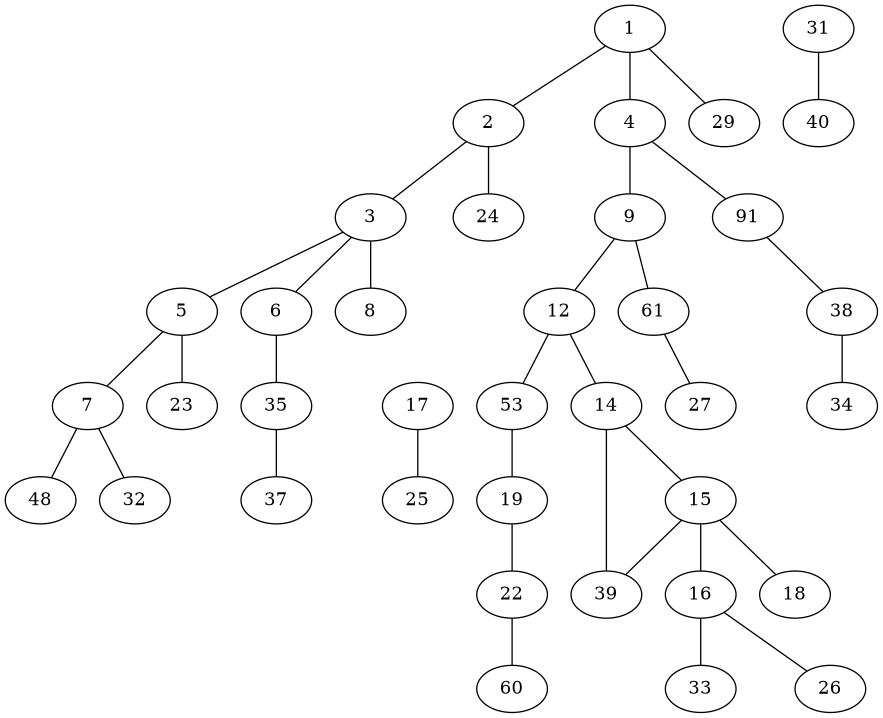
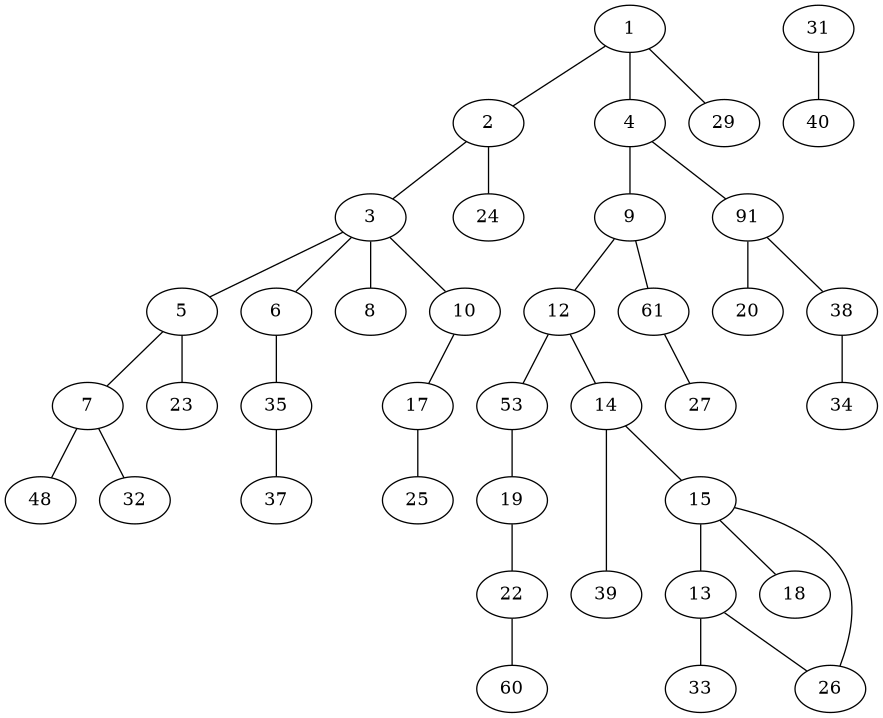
none -> (465, 312)
none -> (748, 312)
(654, 547) -> (833, 559)
(701, 595) -> (701, 595)
